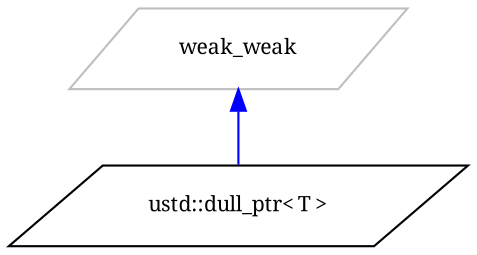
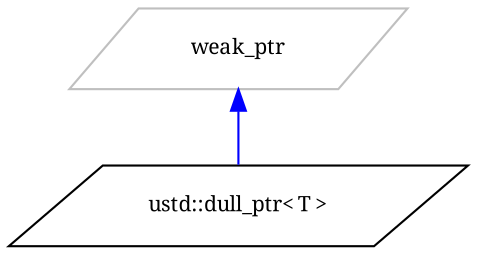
(238, 49) -> (238, 49)
